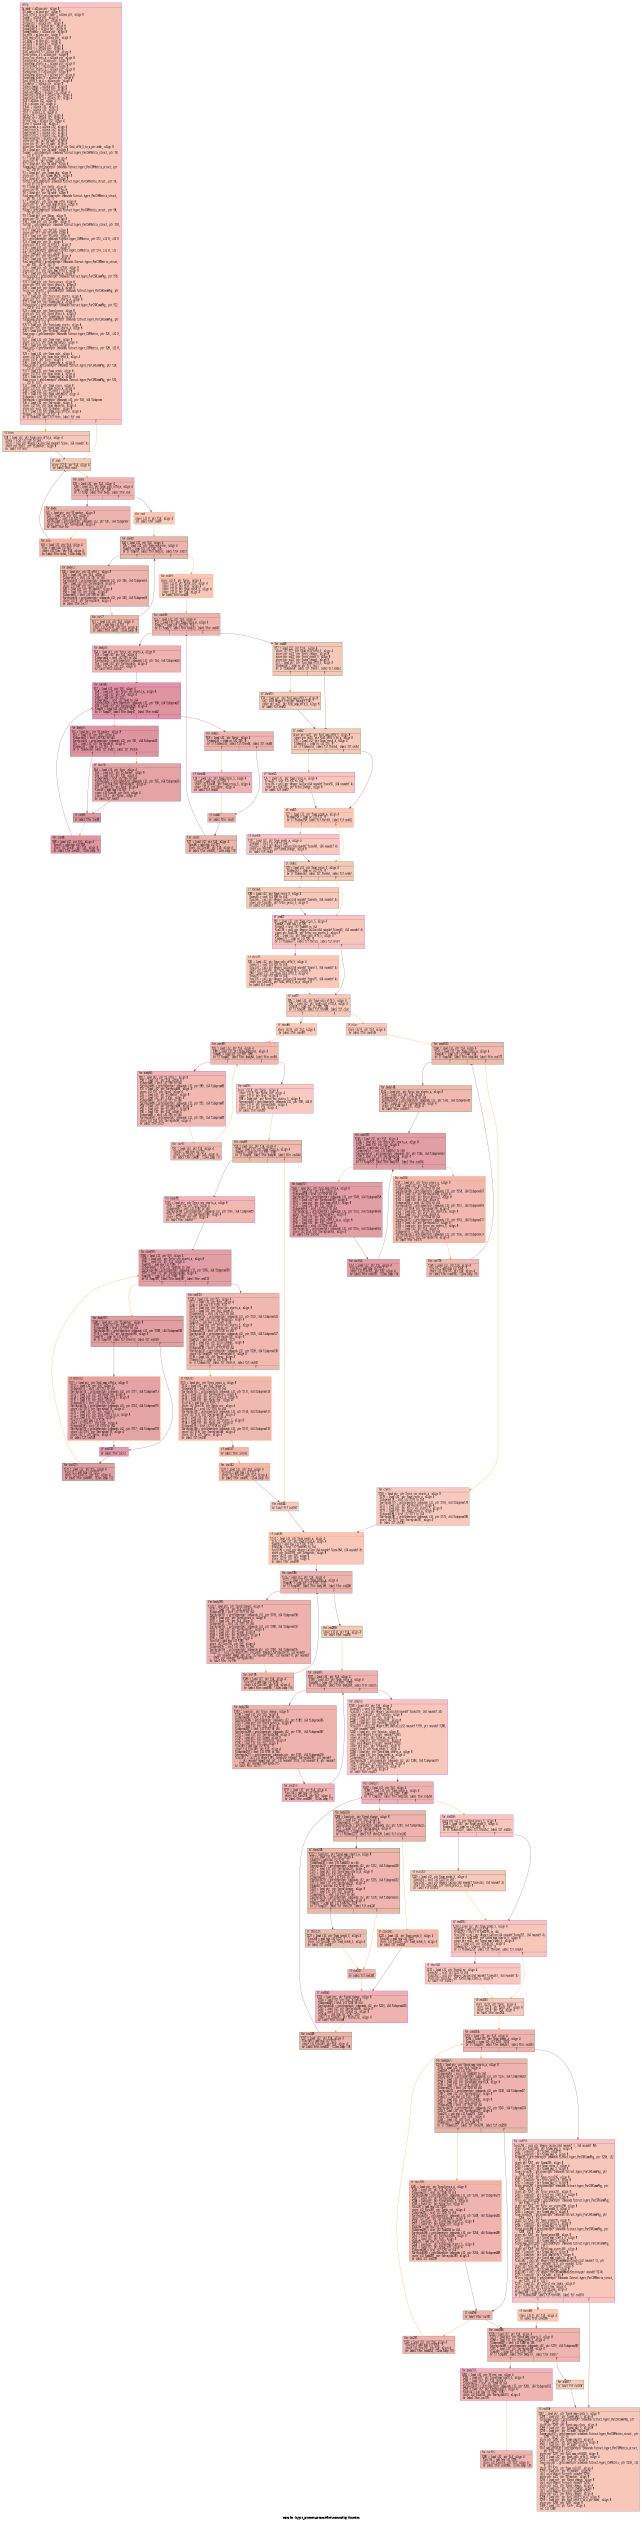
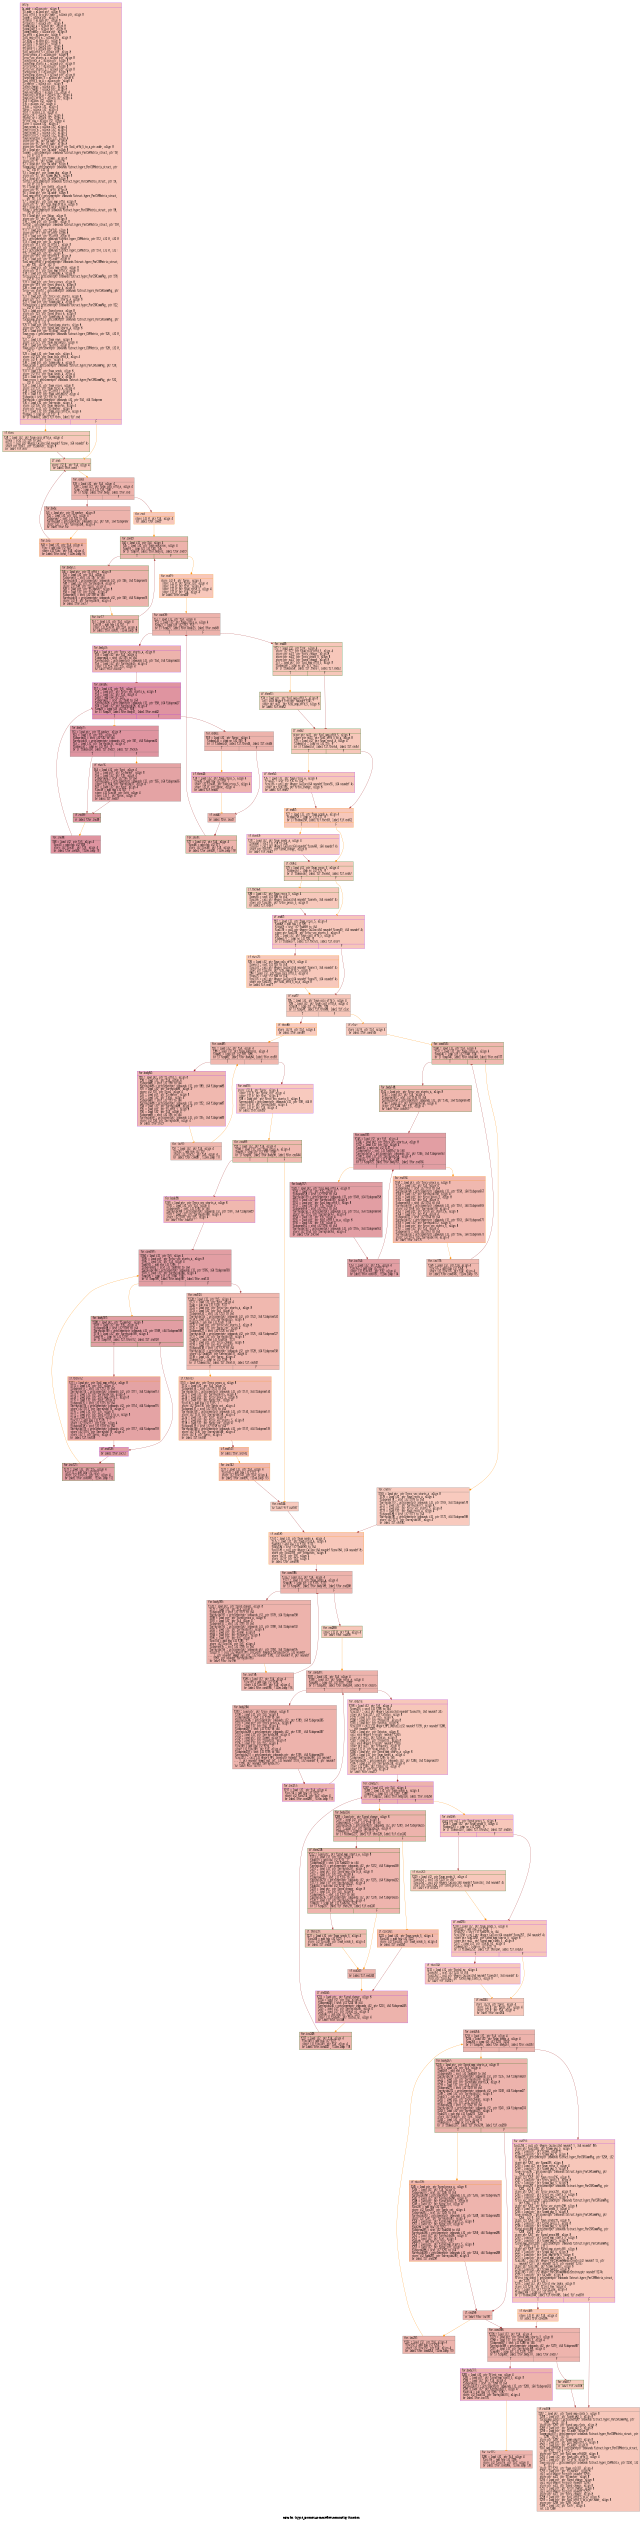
(499, 2022) -> none
